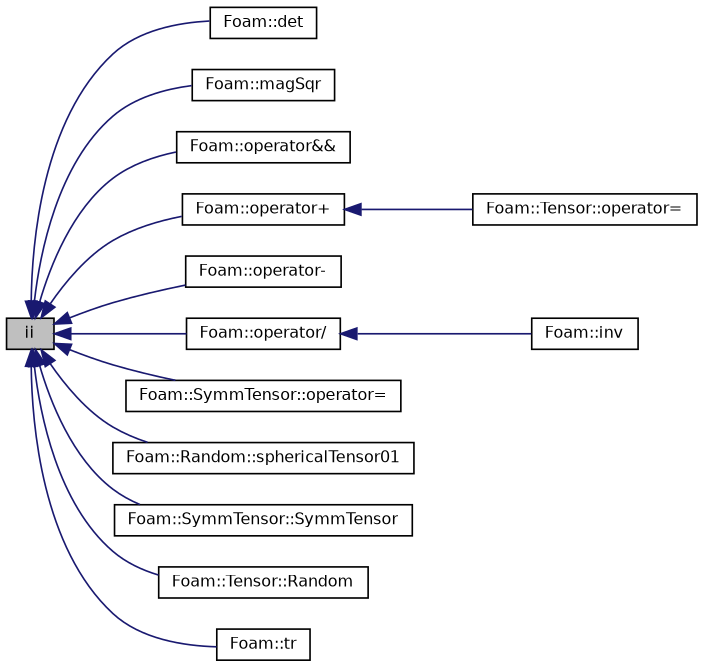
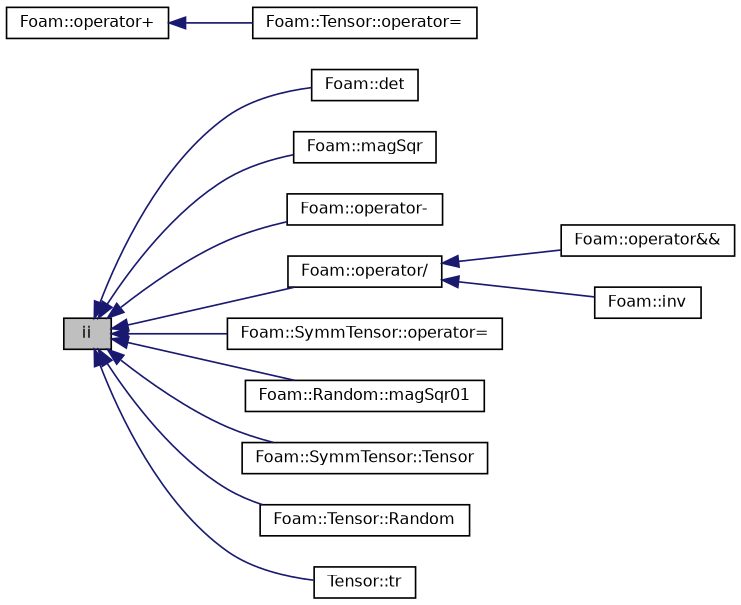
(86, 206) -> (510, 256)
(106, 245) -> none
(263, 458) -> (365, 396)
(263, 520) -> (365, 458)
(263, 645) -> (365, 582)
